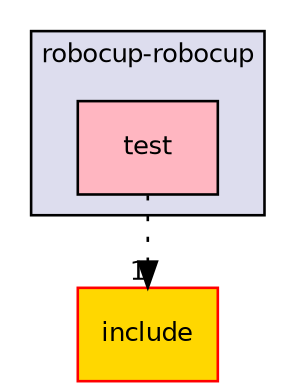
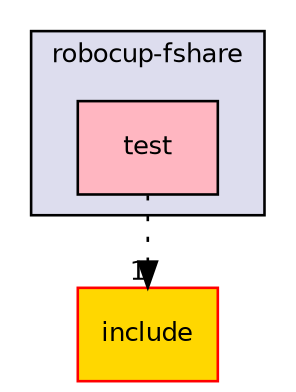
(148, 56) -> (148, 56)
